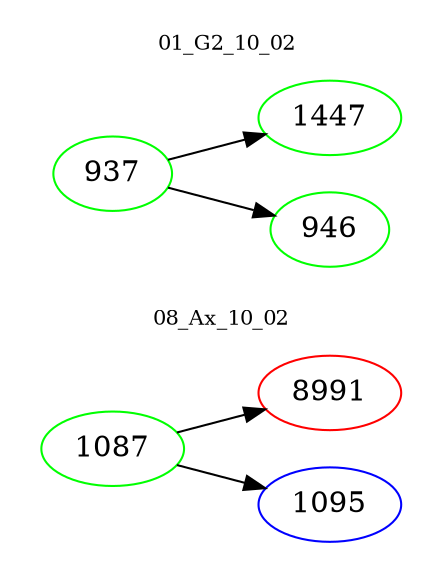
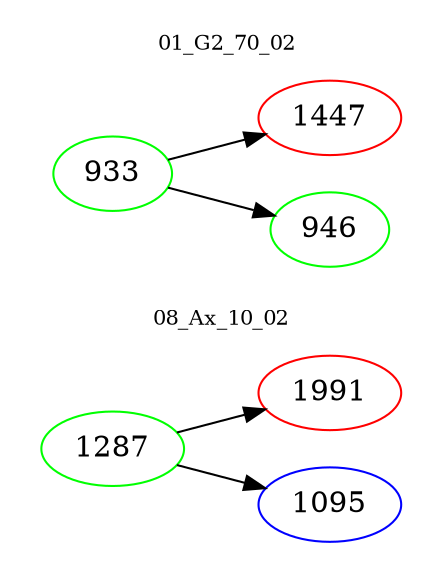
(227, 44) -> (227, 44)
(330, 118) -> (330, 118)
(113, 174) -> (113, 174)
(330, 393) -> (330, 393)
(113, 449) -> (113, 449)
